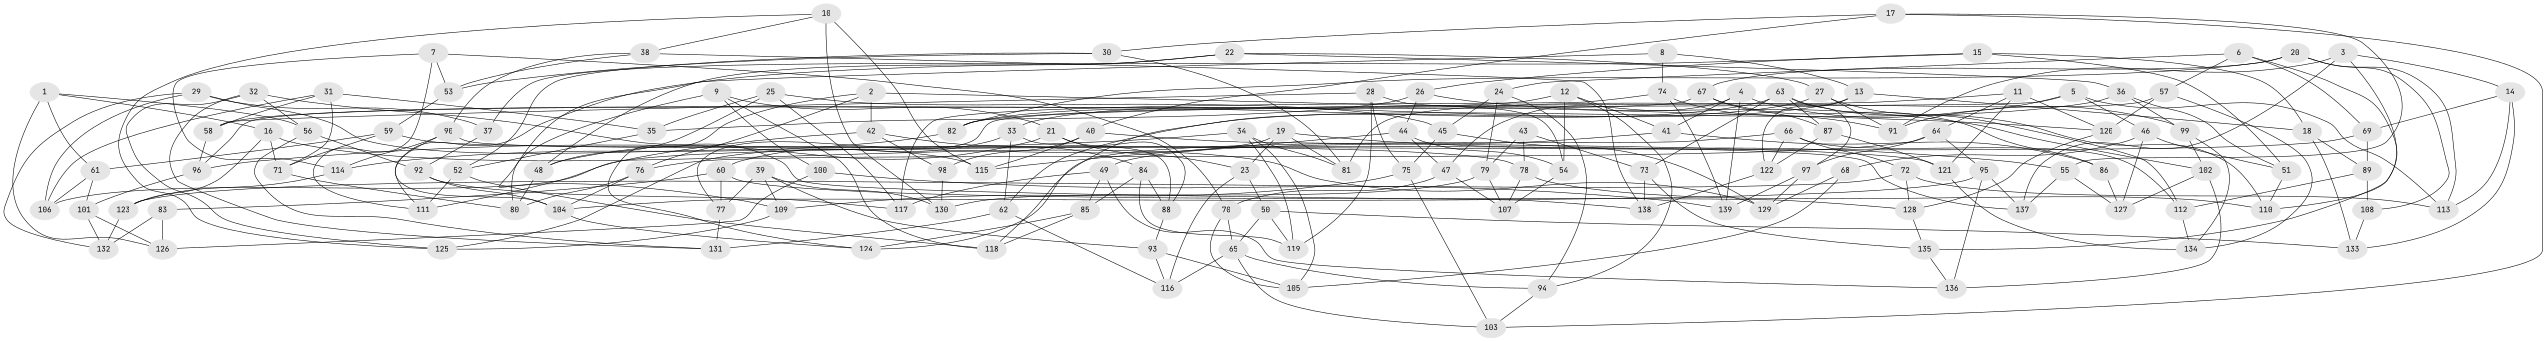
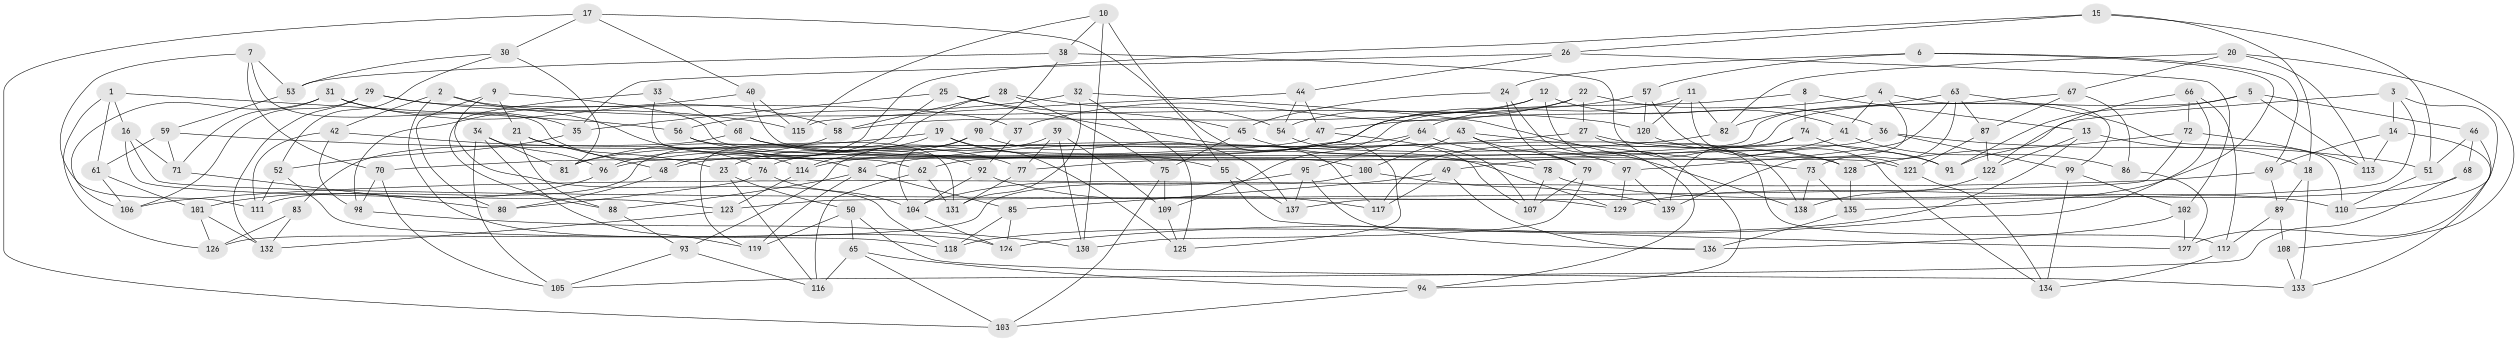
(1416, 112) -> (1222, 145)
none -> (1414, 152)
(1230, 229) -> (369, 191)
